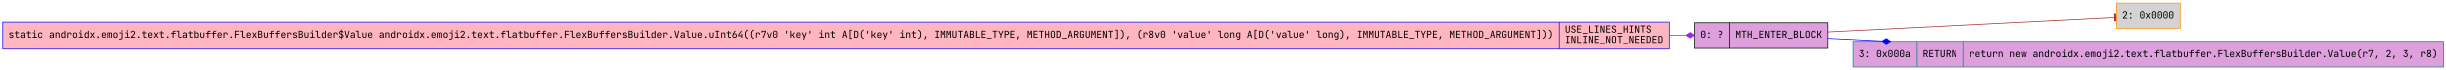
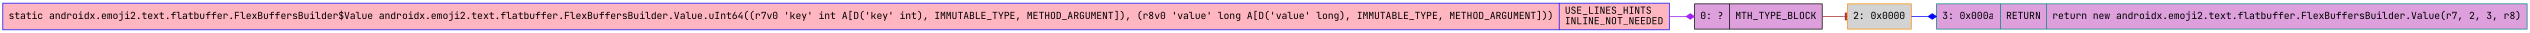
(1779, 35) -> (1776, 16)
(1855, 40) -> (1920, 16)
